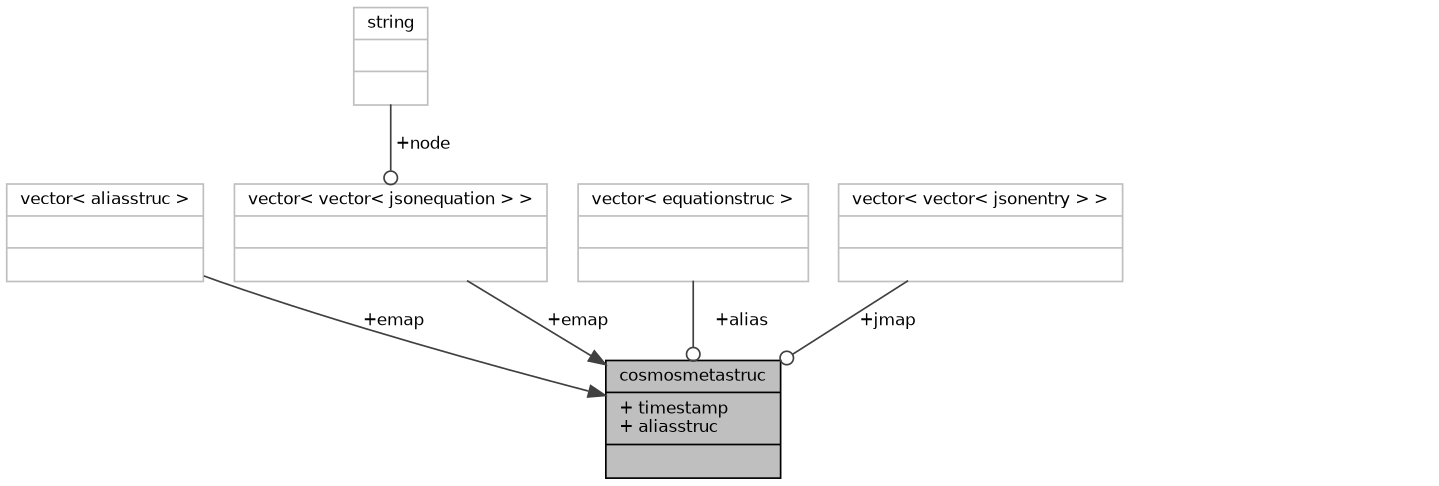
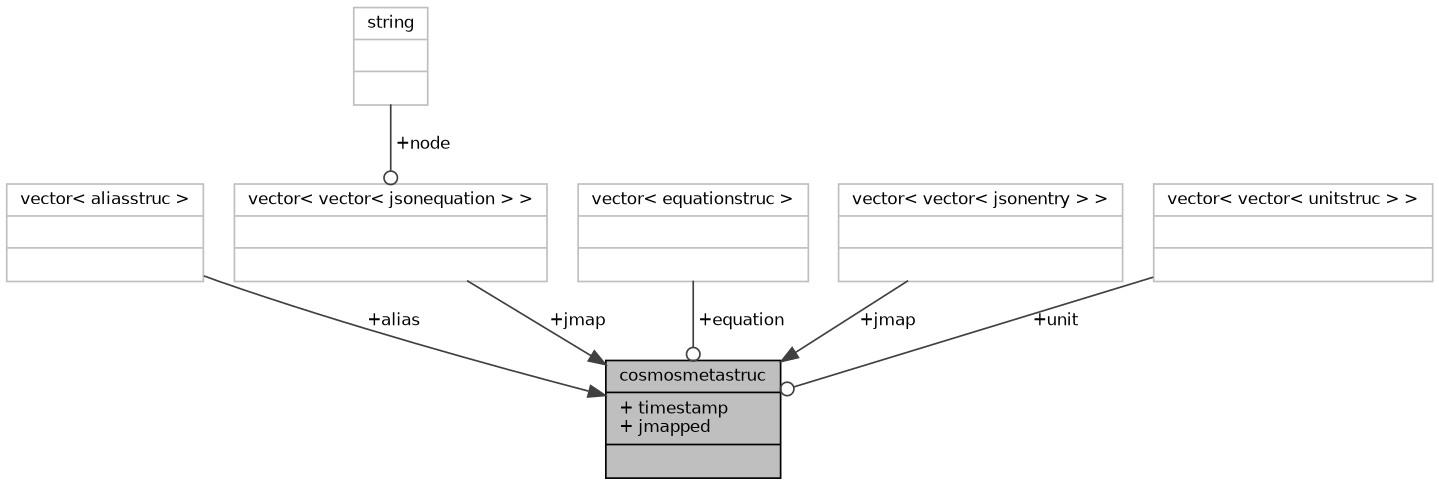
none -> (1293, 233)
(850, 317) -> (850, 317)
(392, 321) -> (392, 321)
(576, 321) -> (576, 321)
(739, 321) -> (739, 321)
(669, 427) -> (666, 427)
